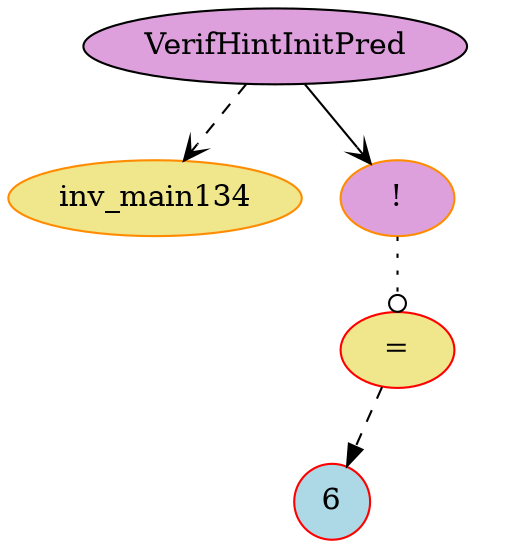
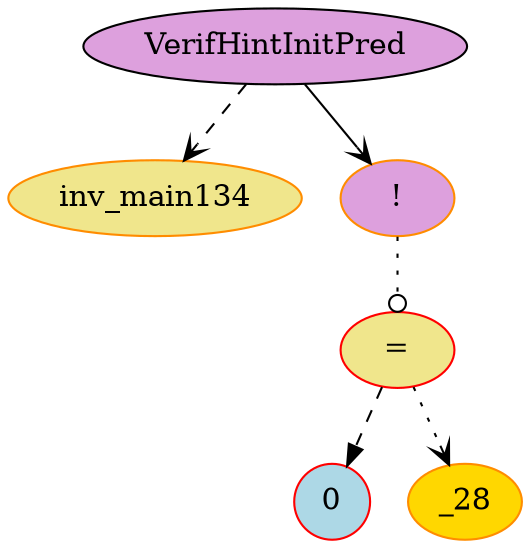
(332, 502) -> (332, 502)
none -> (465, 502)
